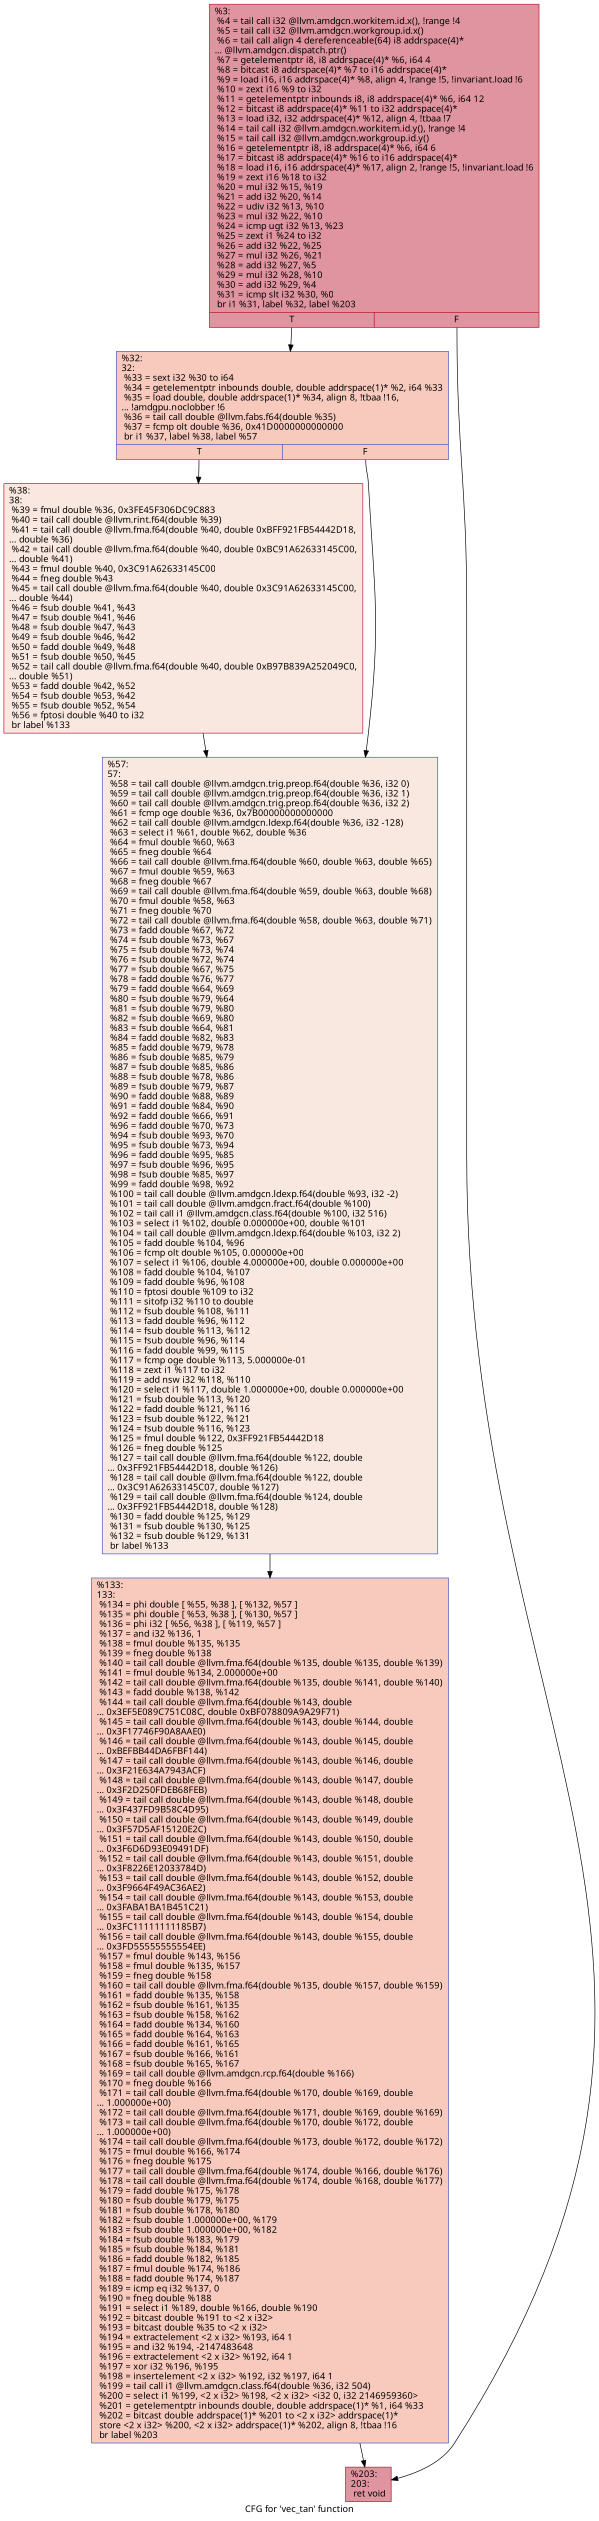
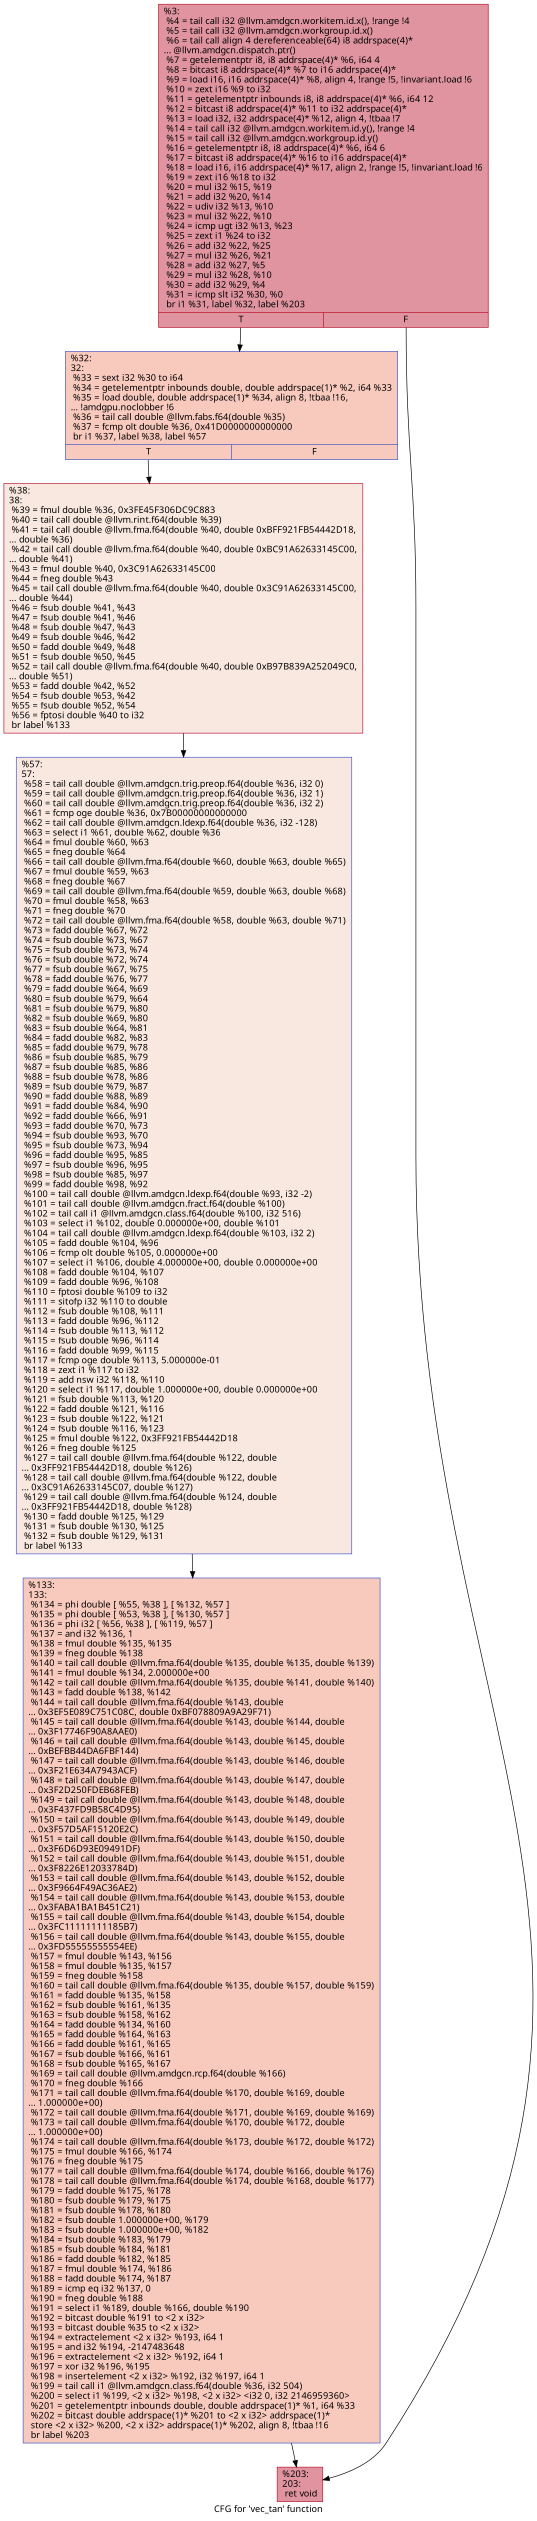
(375, 605) -> none
(171, 1126) -> (85, 1126)
